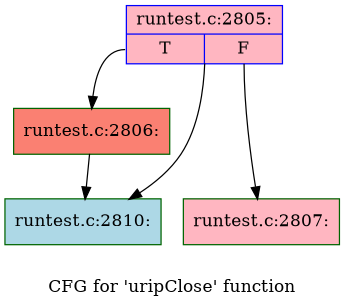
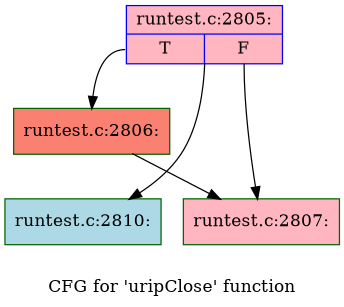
(88, 170) -> (175, 176)
